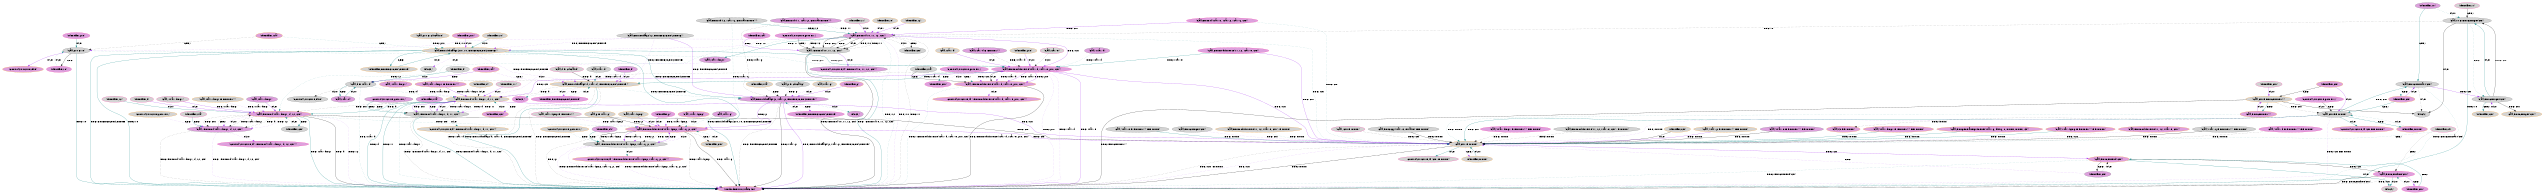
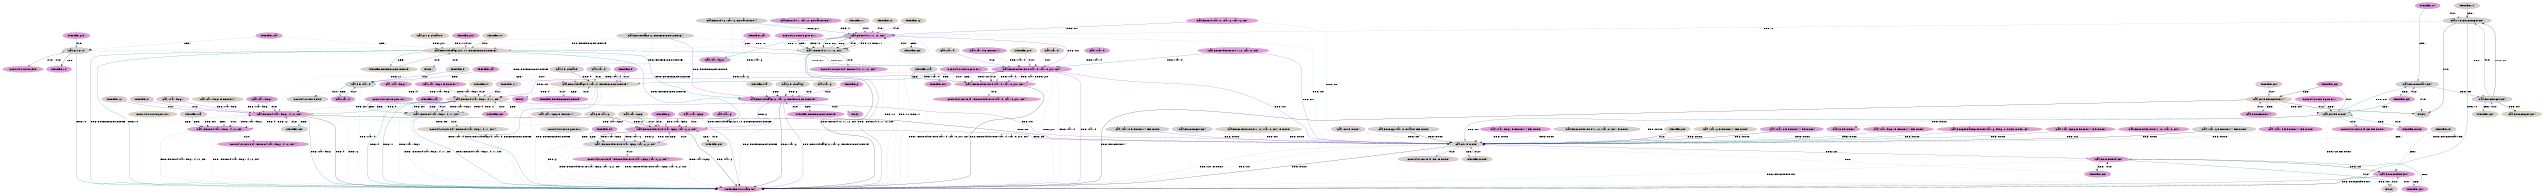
(813, 28) -> (813, 28)
(1833, 115) -> (1693, 140)
(646, 122) -> (646, 122)
